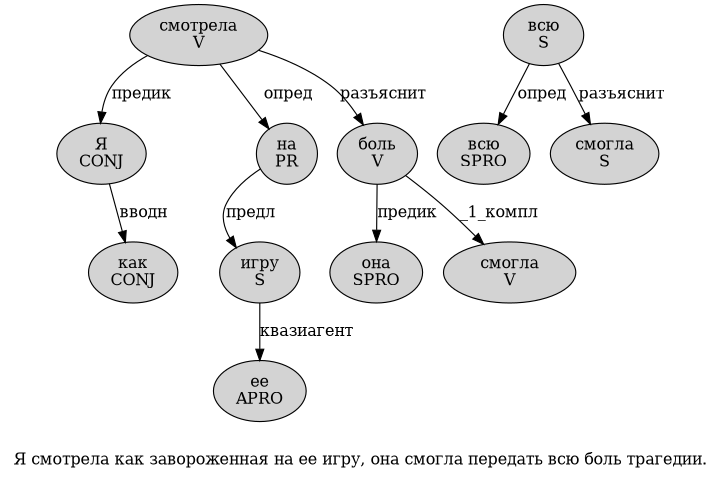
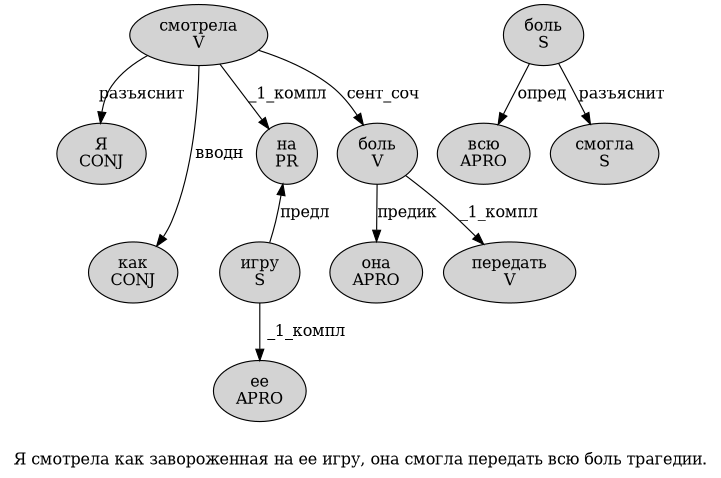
(544, 35) -> (544, 35)
(142, 94) -> (142, 94)
(288, 94) -> (288, 94)
(383, 94) -> (383, 94)
(484, 154) -> (484, 154)
(230, 198) -> (276, 219)
(116, 208) -> (191, 153)
(376, 272) -> (376, 272)
(510, 272) -> (510, 272)
(307, 332) -> (307, 332)
